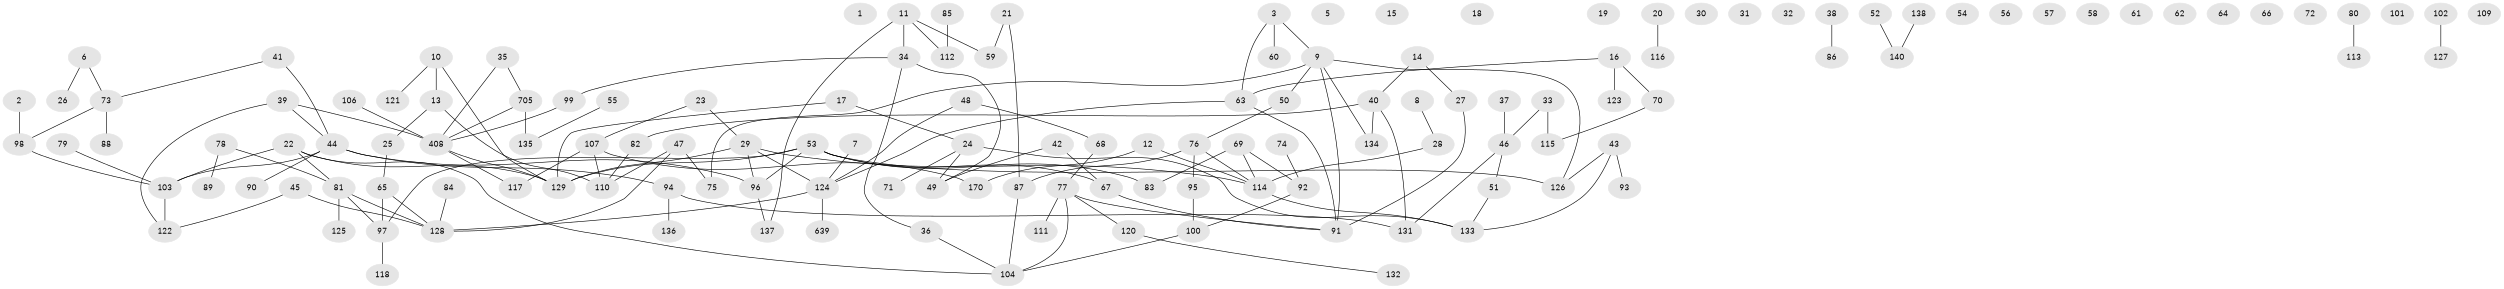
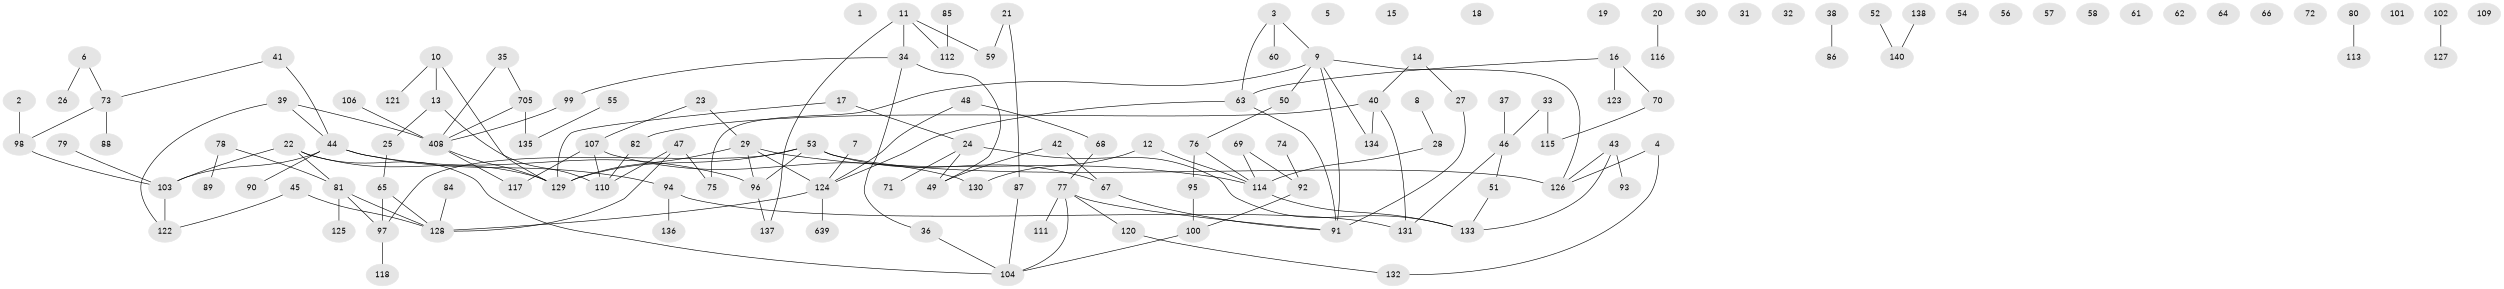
none -> (1658, 144)
(1125, 164) -> none
(976, 188) -> (976, 188)
(1150, 188) -> none
